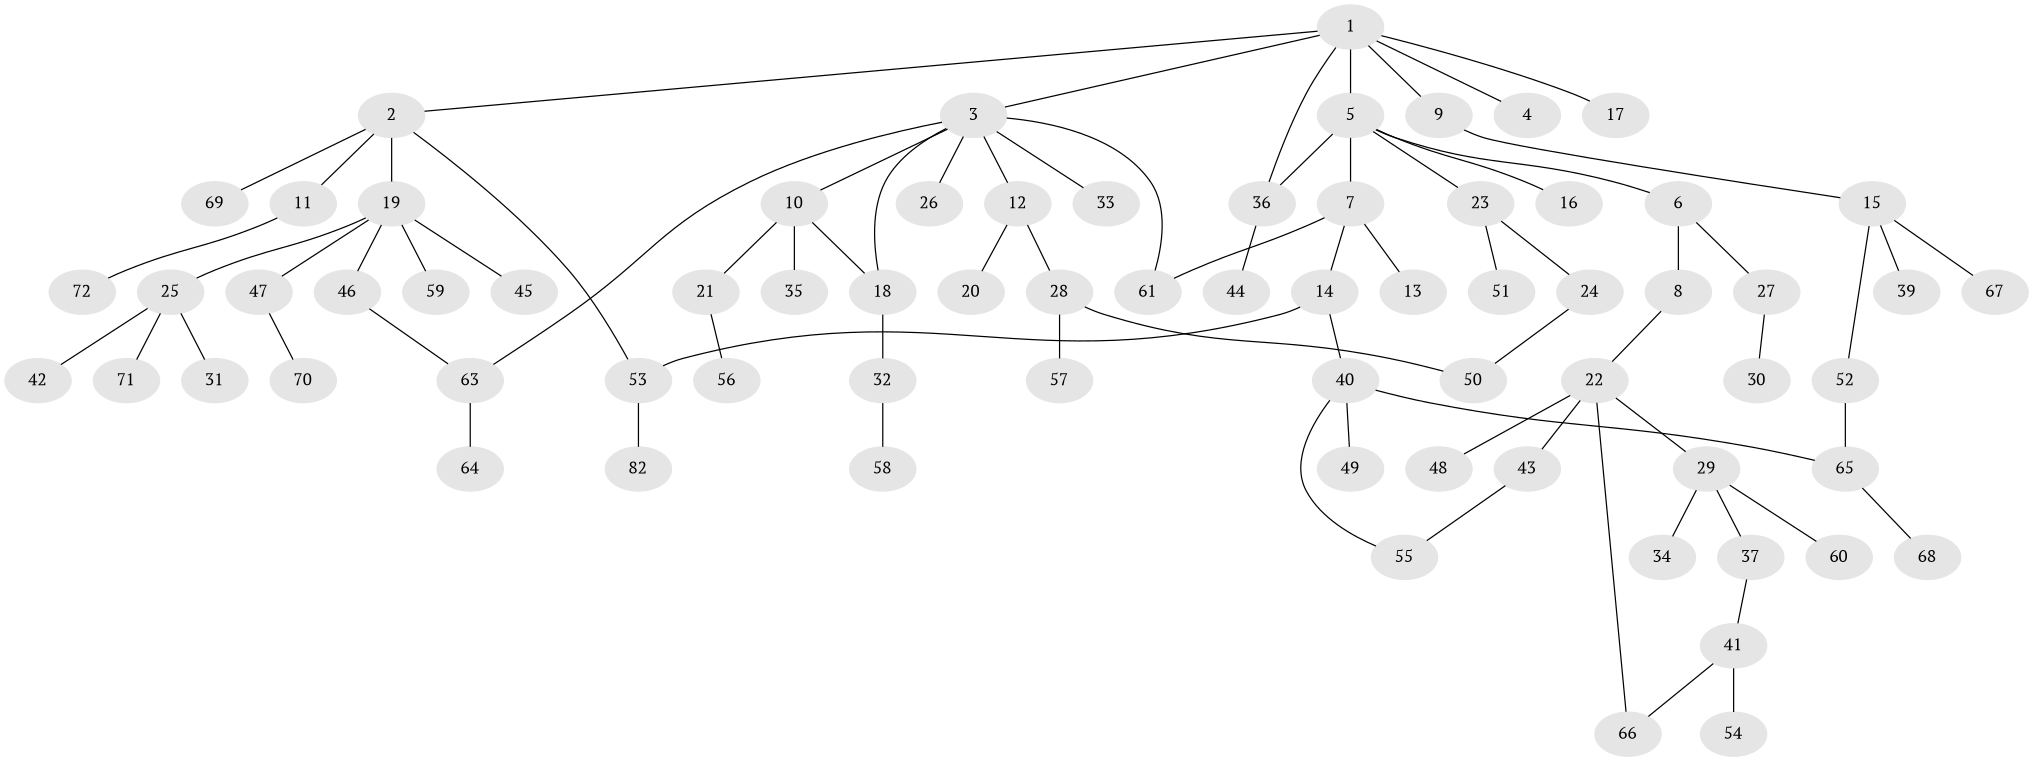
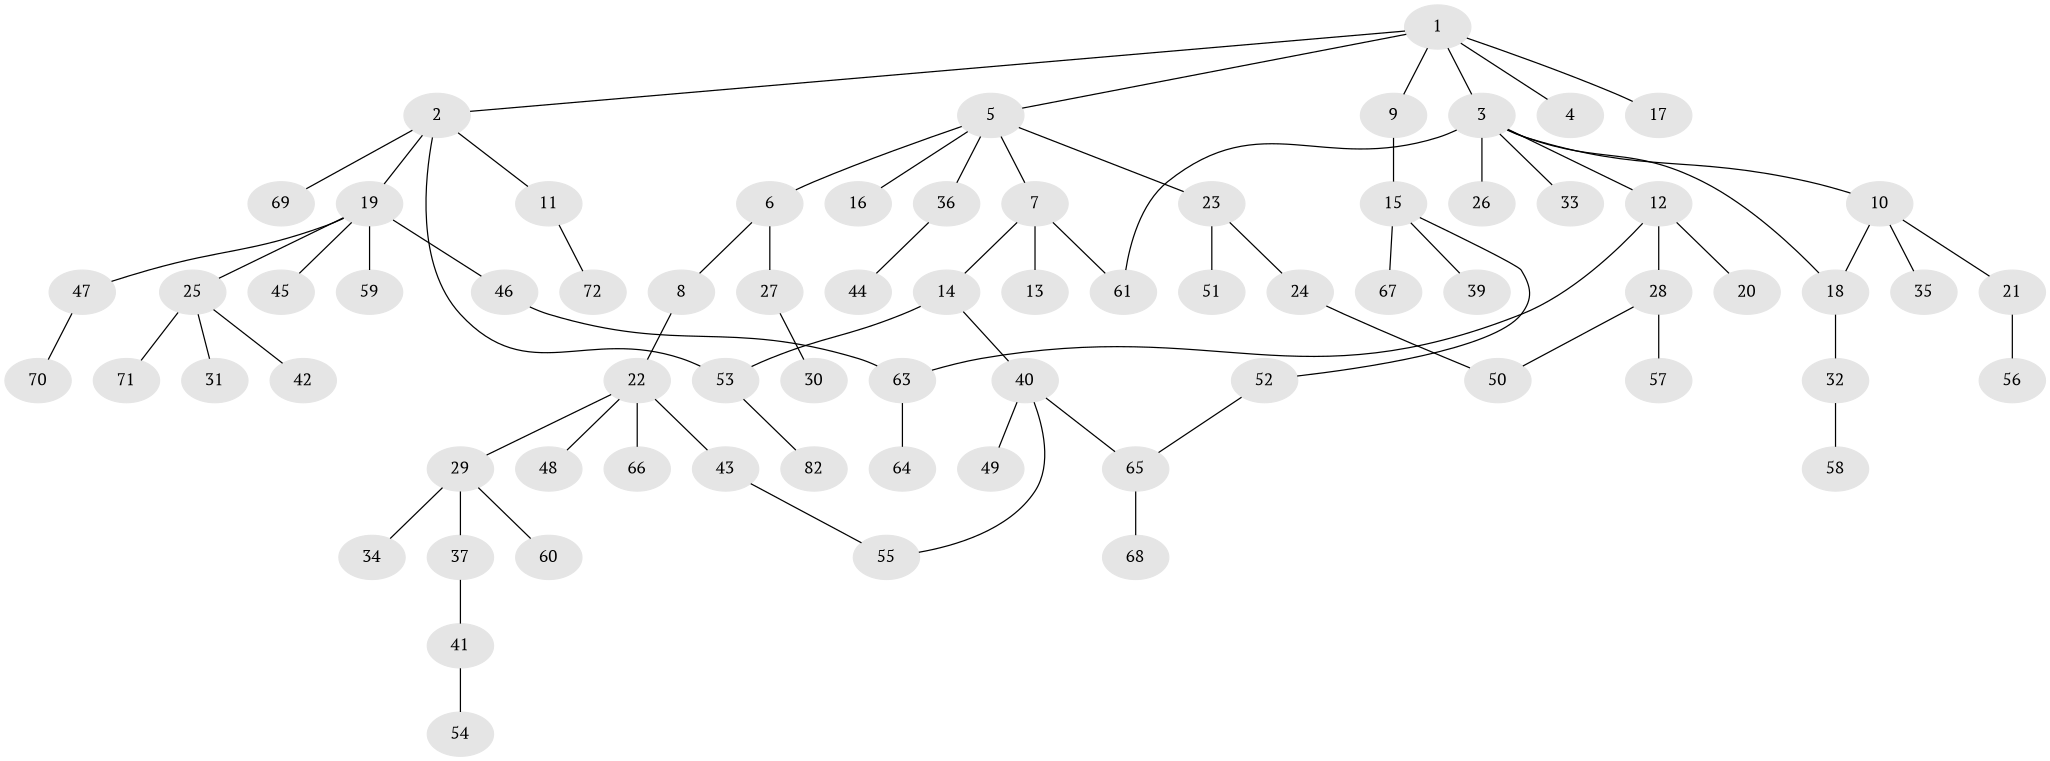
(1297, 112) -> none
(700, 210) -> (1305, 356)
(1681, 690) -> none
